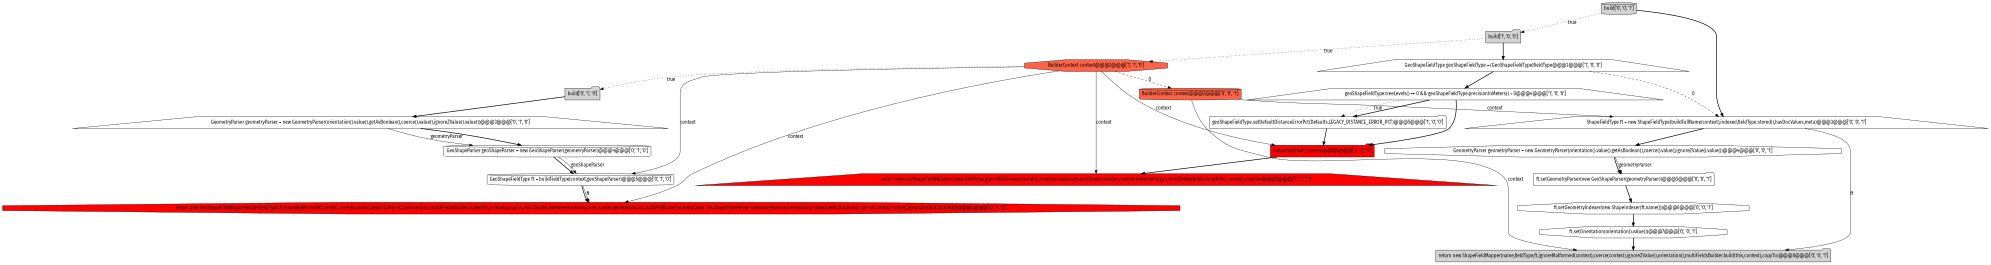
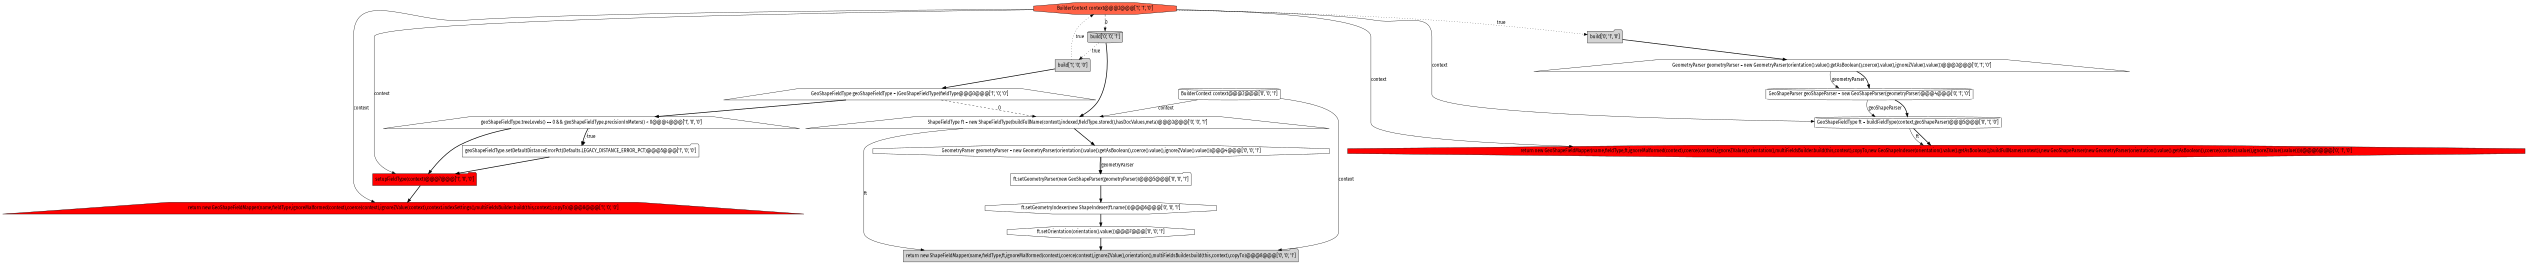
(1142, 79) -> (1105, 21)
(1190, 94) -> (1229, 94)
